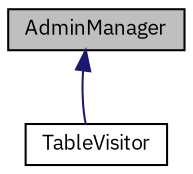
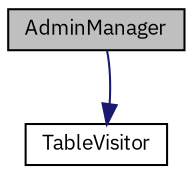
(83, 98) -> (110, 77)
